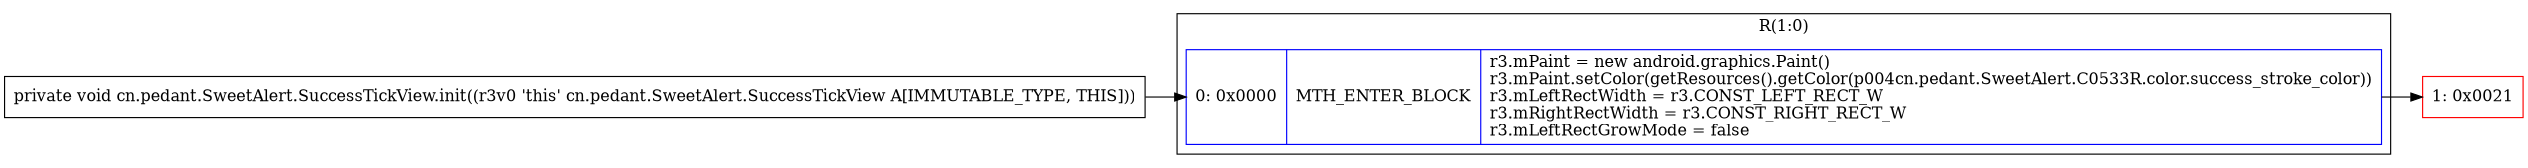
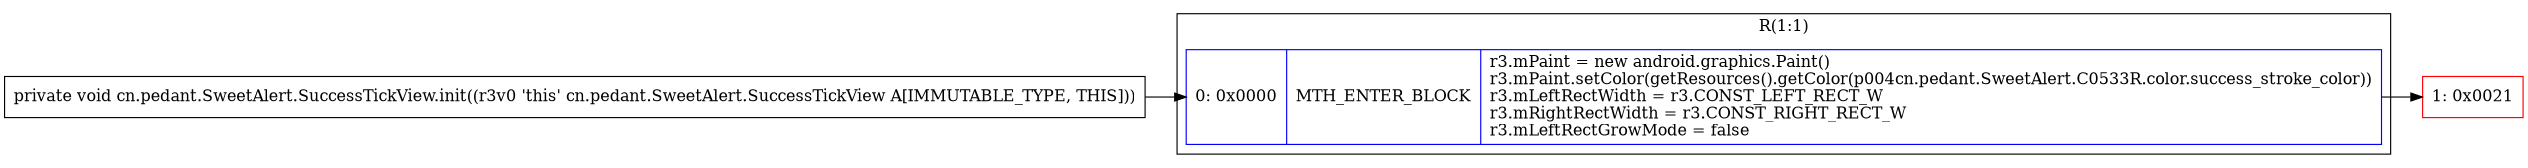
(1784, 27) -> (1784, 27)
